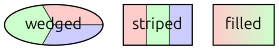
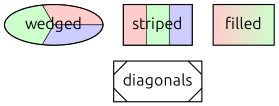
none -> (158, 81)
